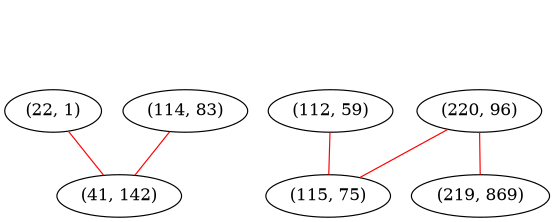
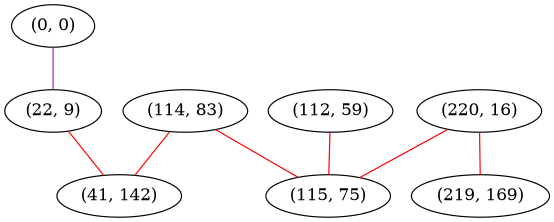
none -> (53, 26)
(53, 111) -> (53, 111)
(479, 111) -> (479, 111)
none -> (257, 153)
(480, 196) -> (480, 196)
